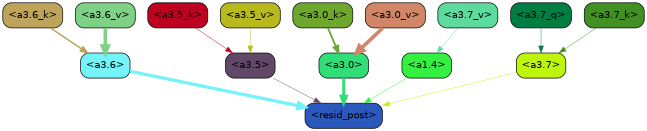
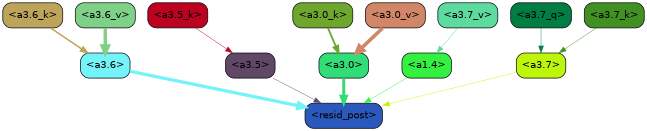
(250, 15) -> none
